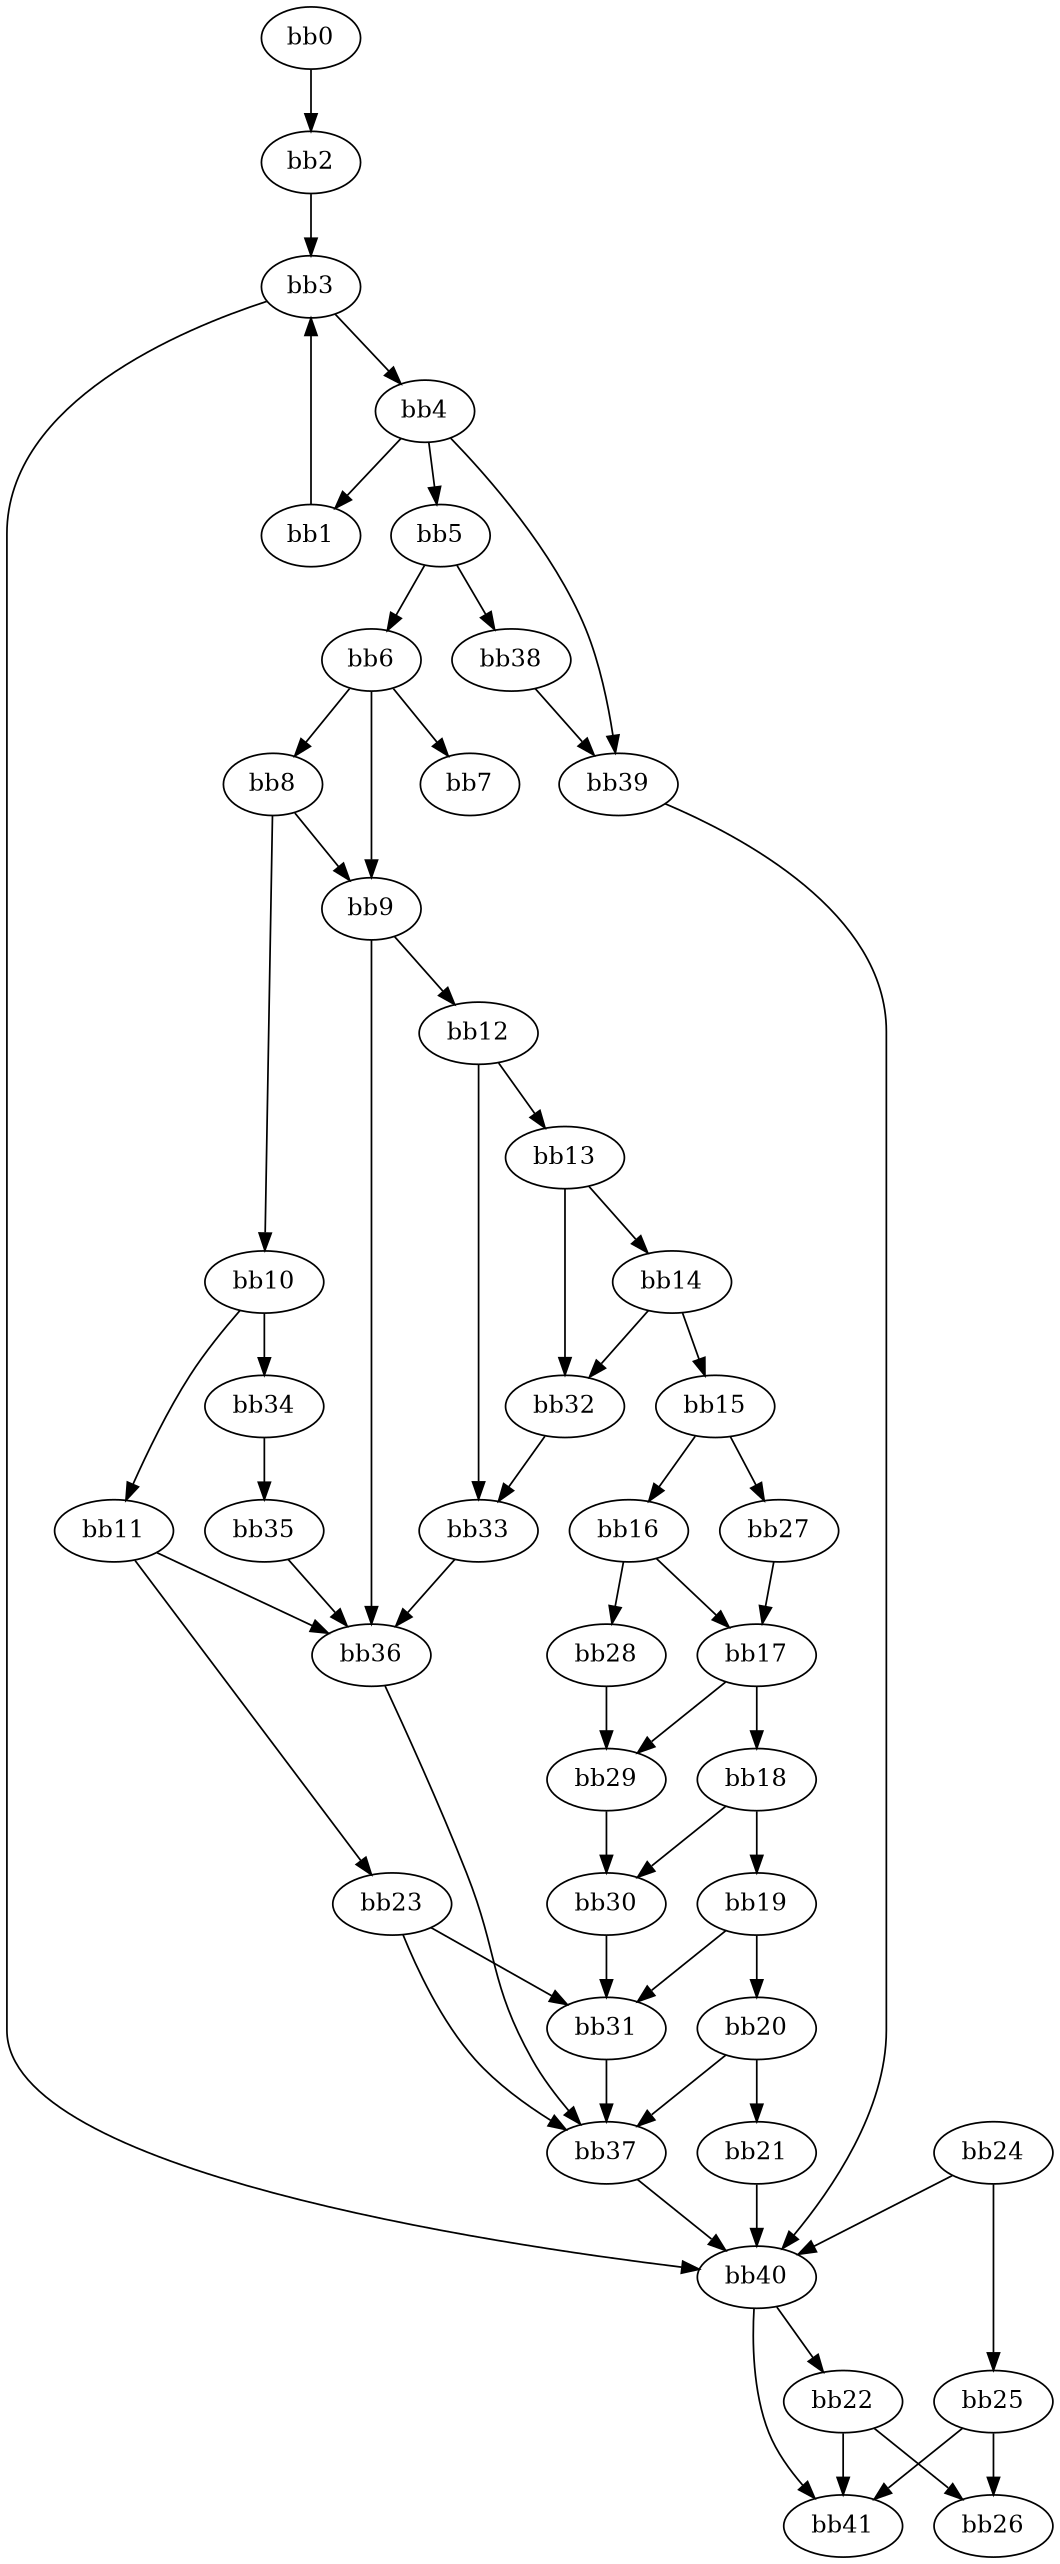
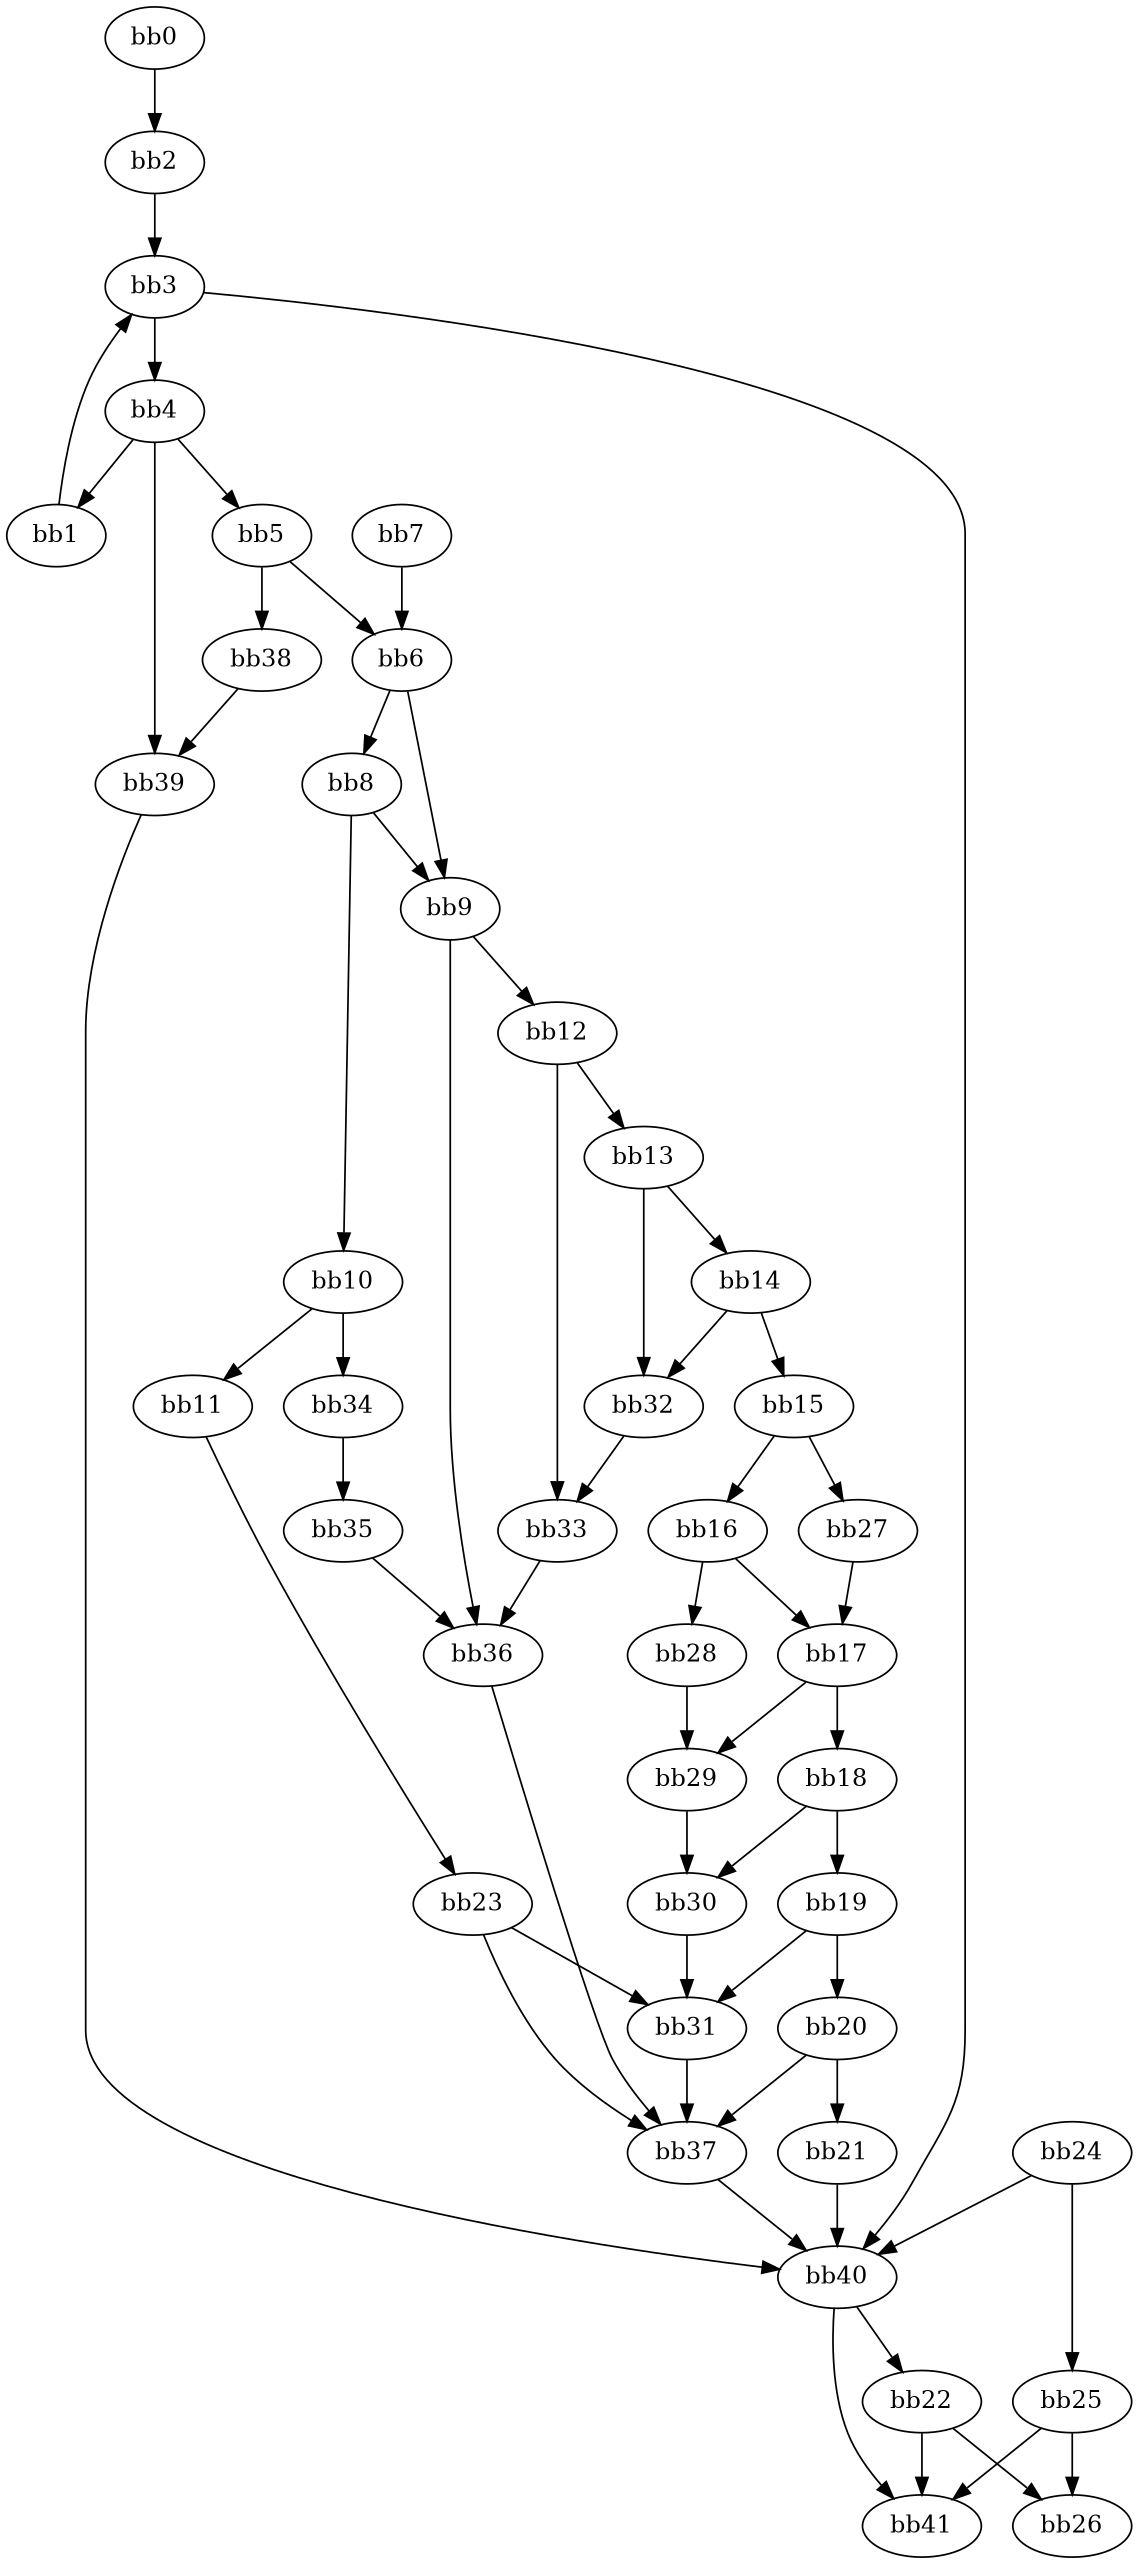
(415, 715) -> (402, 589)
(235, 1589) -> none
